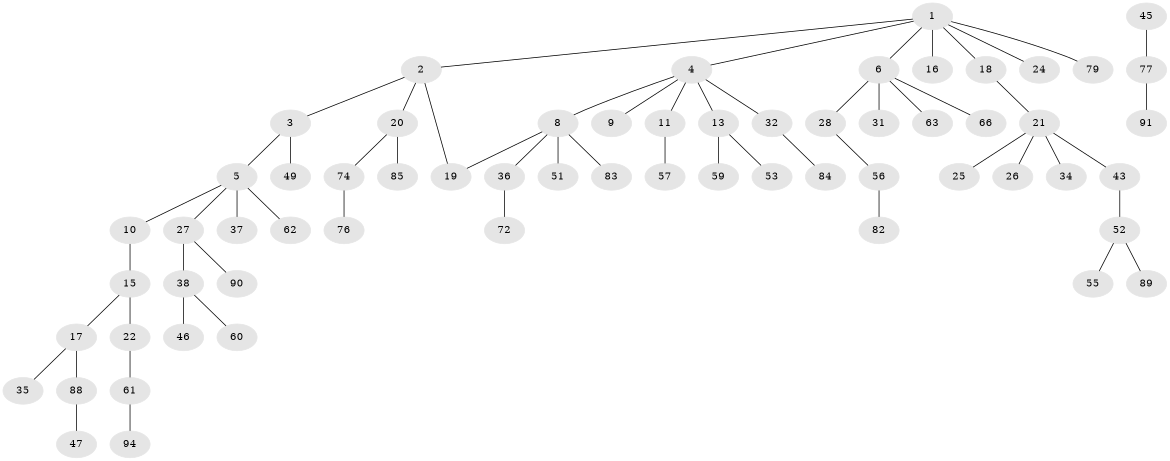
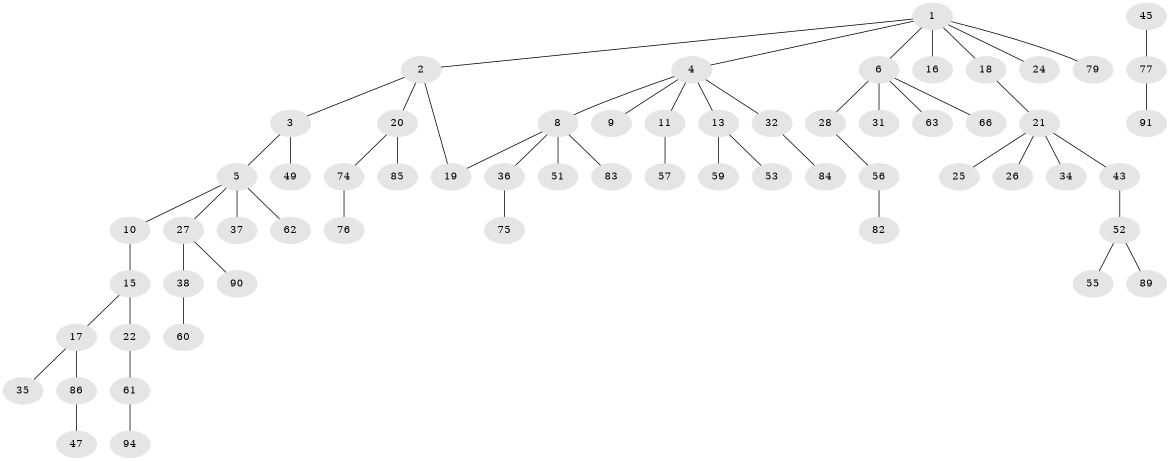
(505, 230) -> (505, 230)
(184, 337) -> none
(77, 391) -> (77, 391)
